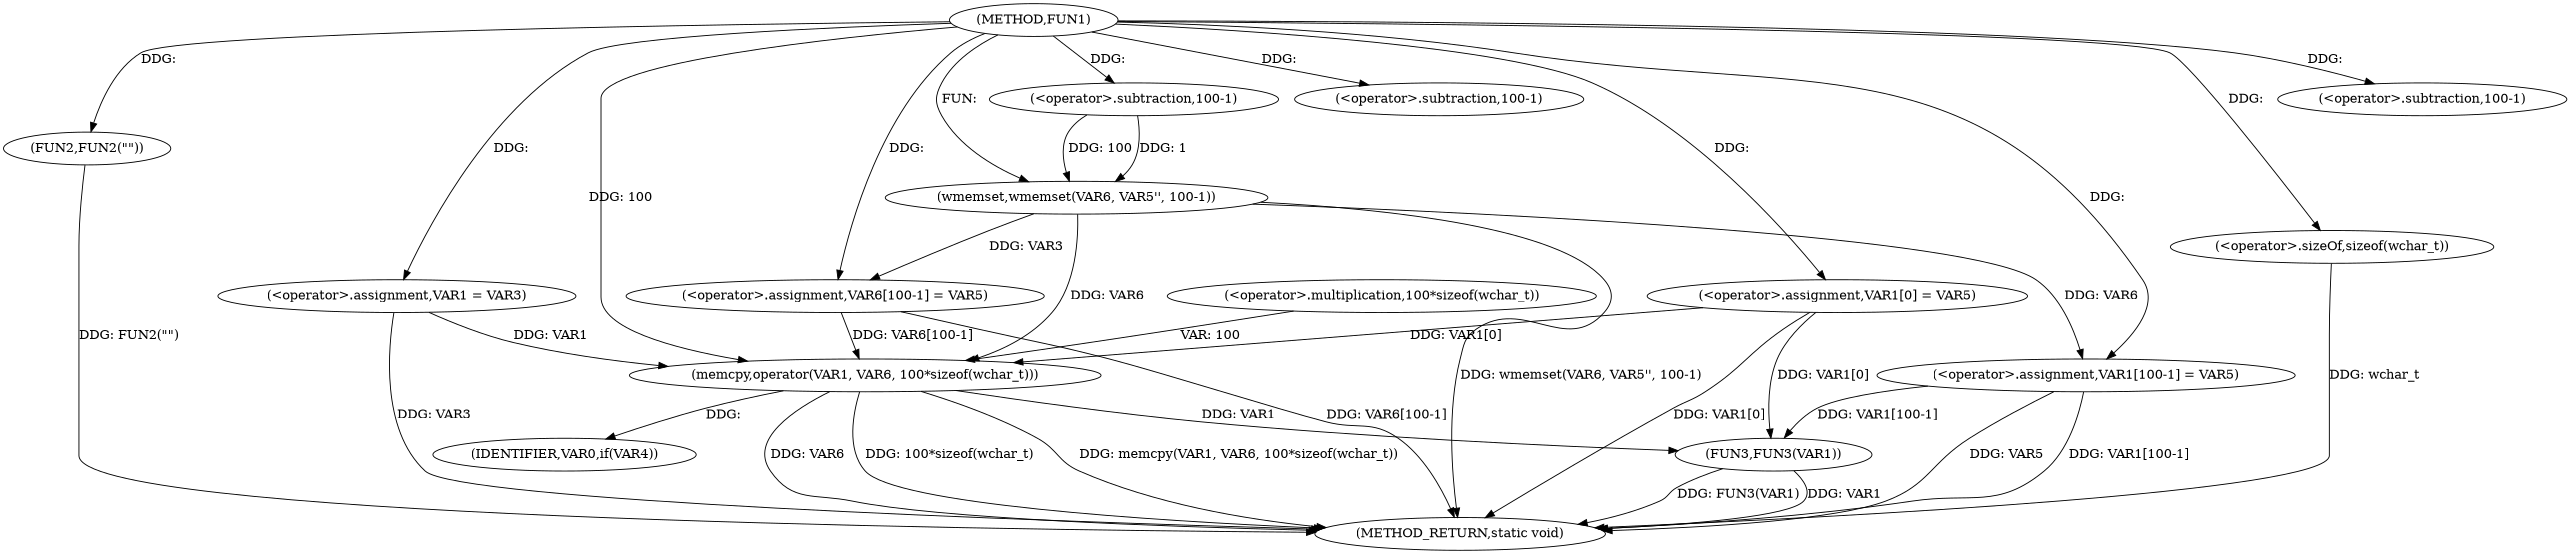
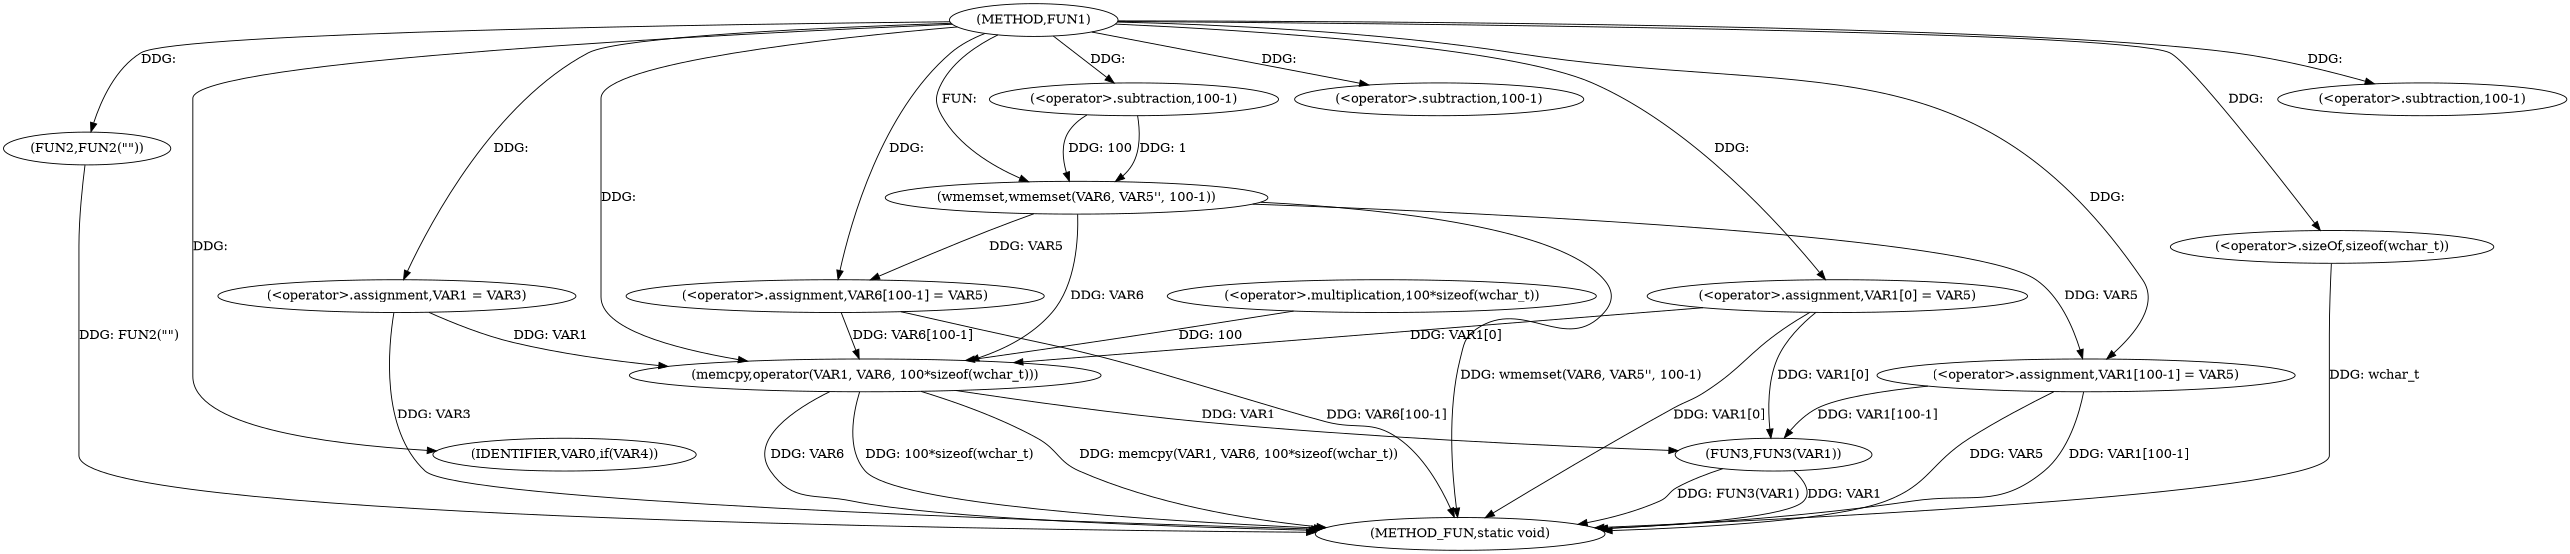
(621, 198) -> (621, 198)
(1026, 247) -> (1026, 247)
(2102, 296) -> (2102, 296)
(1211, 336) -> (1211, 336)
(698, 410) -> (303, 70)
(1460, 534) -> (1460, 534)
